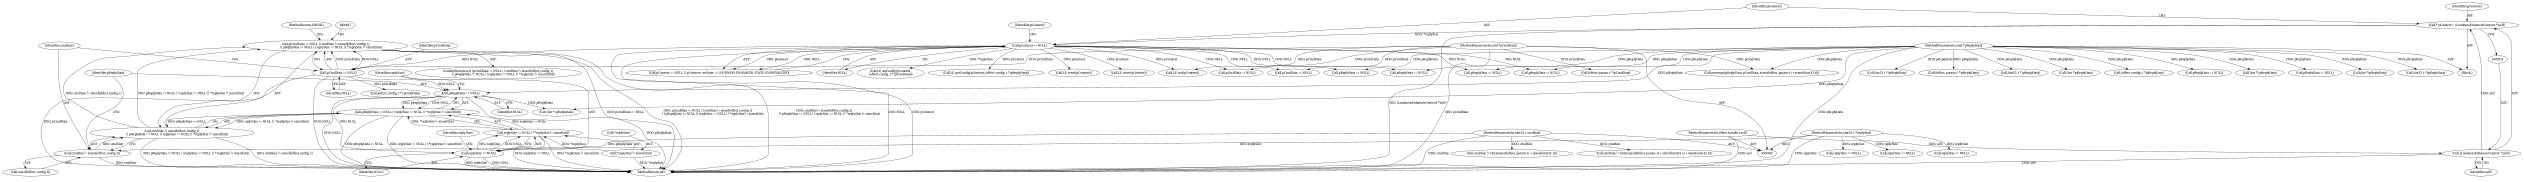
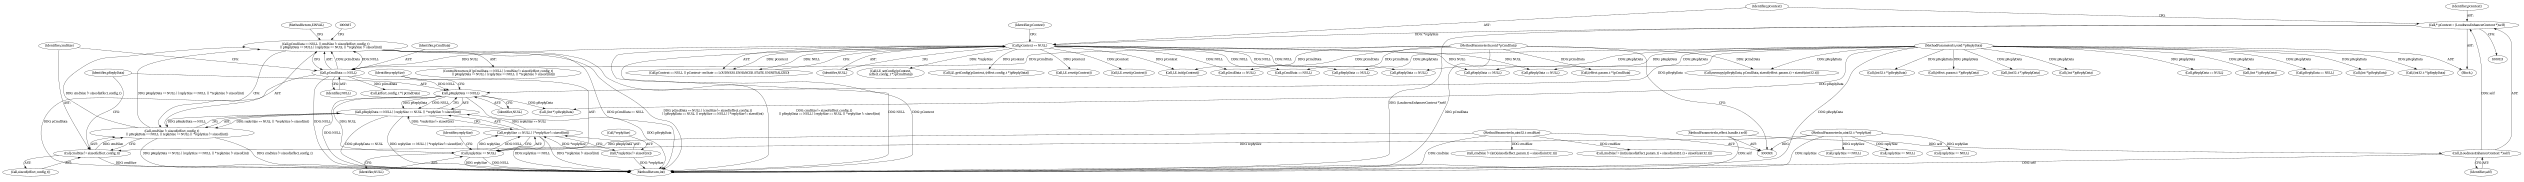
(2139, 73) -> none
(1723, 103) -> (1723, 103)
(2501, 108) -> none
none -> (584, 142)
(2486, 163) -> (2486, 163)
